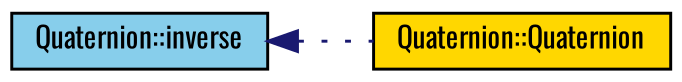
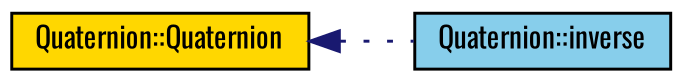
(336, 41) -> (377, 41)
